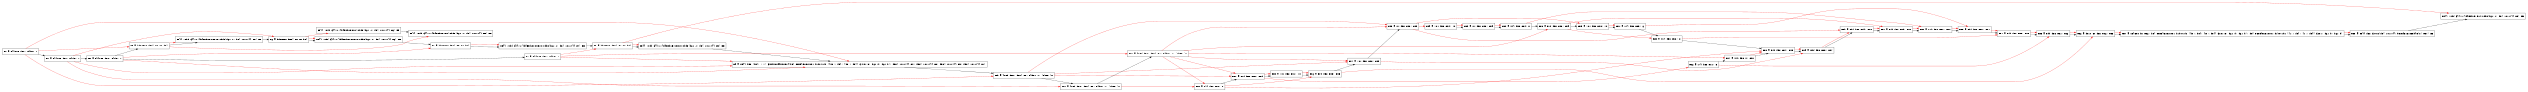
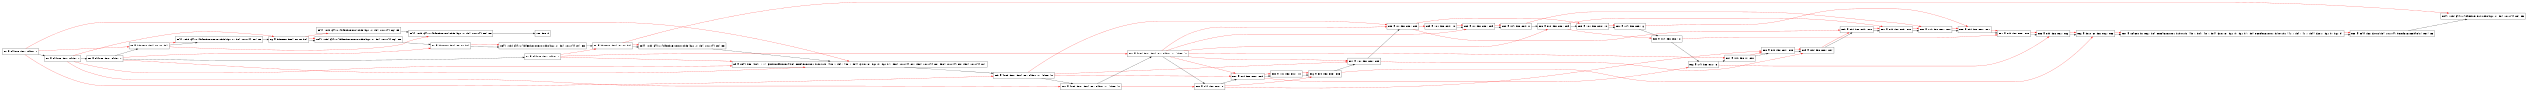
none -> (543, 33)
none -> (1314, 34)
(1721, 44) -> (1684, 51)
(1183, 70) -> (1183, 70)
